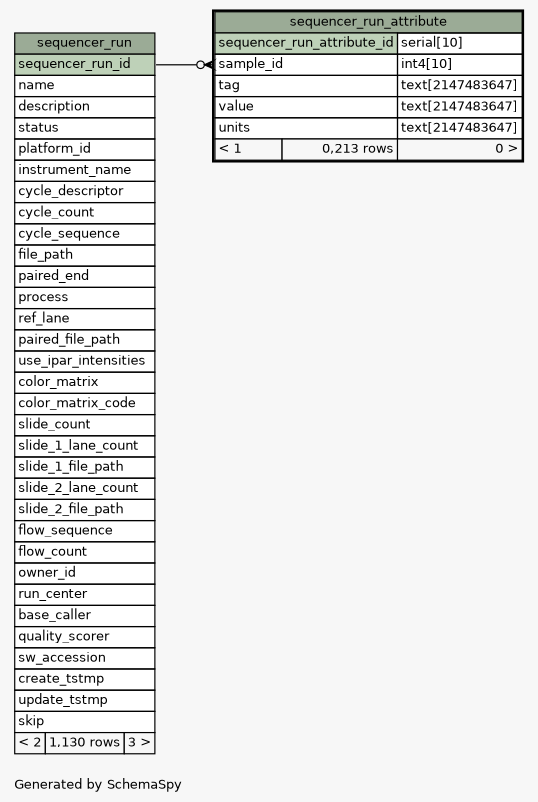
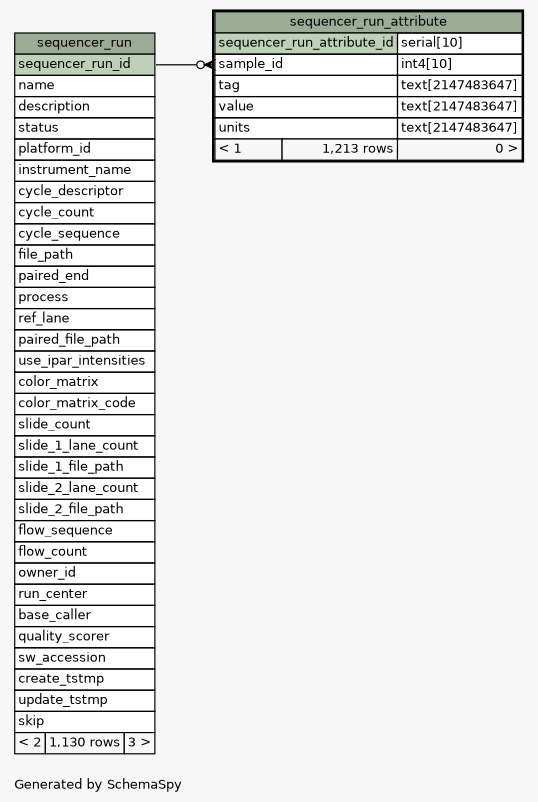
(358, 149) -> (358, 149)
